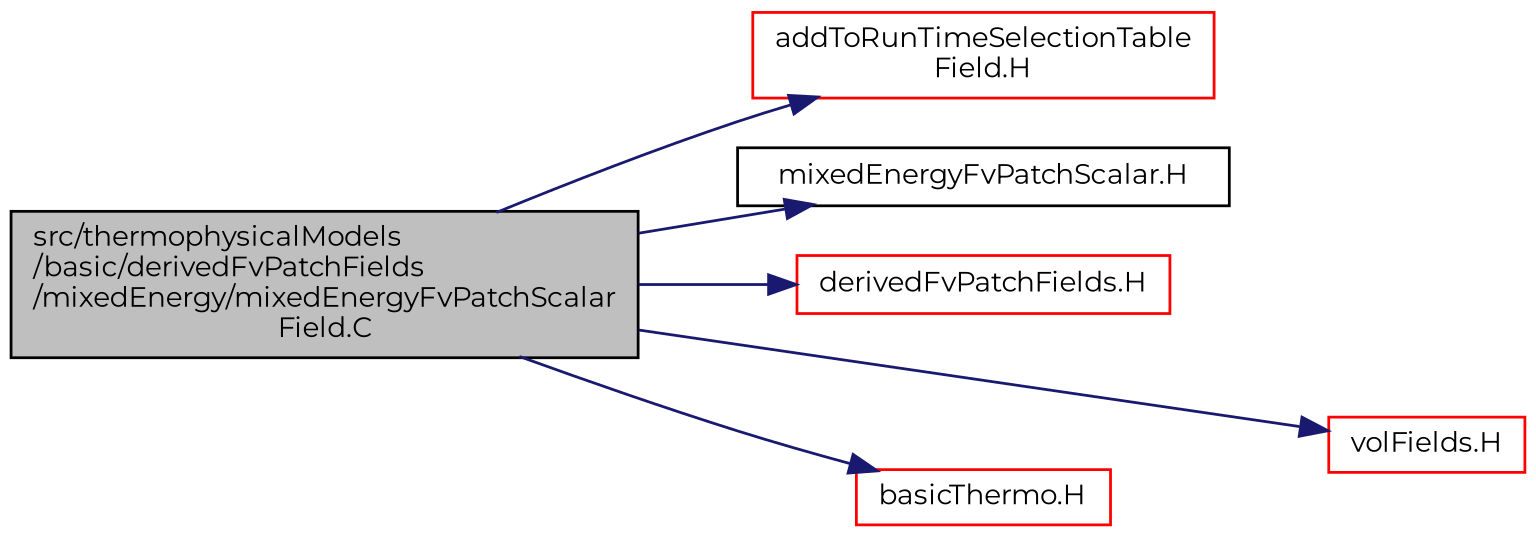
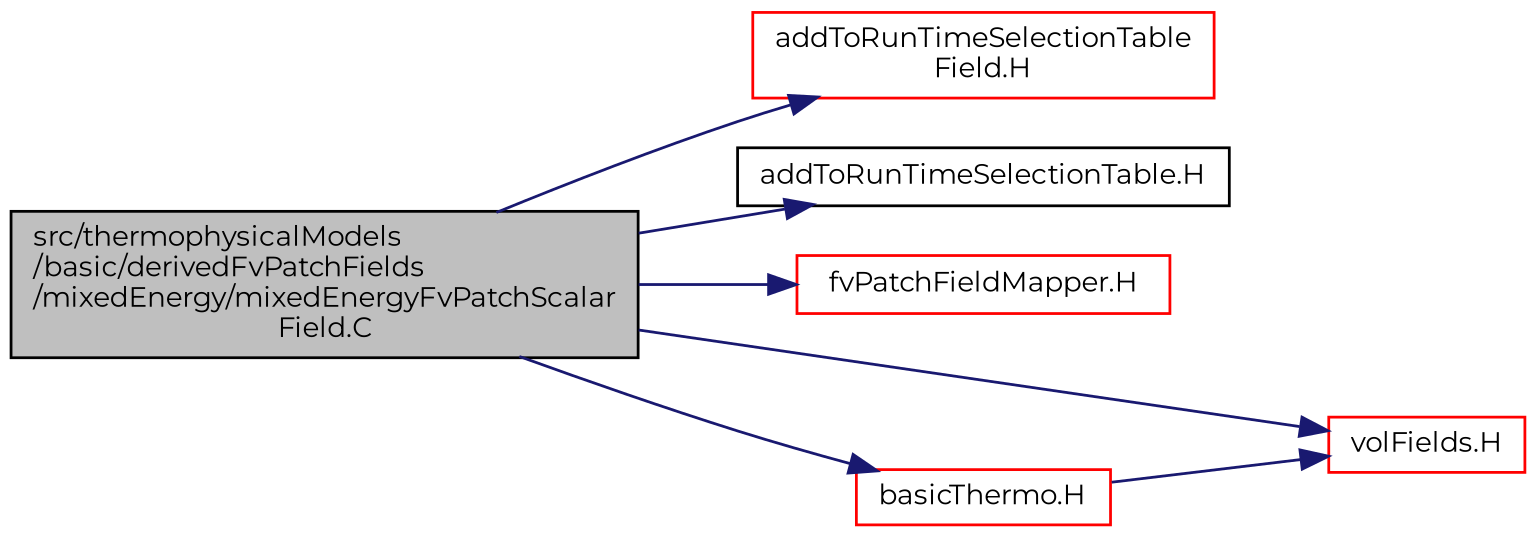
(983, 177) -> (983, 177)
(983, 285) -> (983, 285)
none -> (1206, 471)
